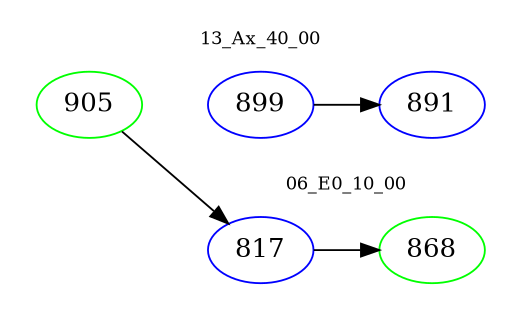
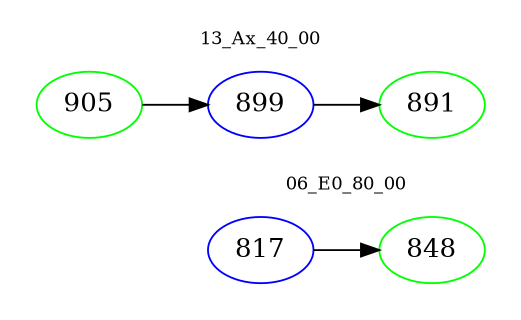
(432, 105) -> (432, 105)
(168, 171) -> (166, 105)
(346, 185) -> (346, 185)
(432, 250) -> (432, 250)
